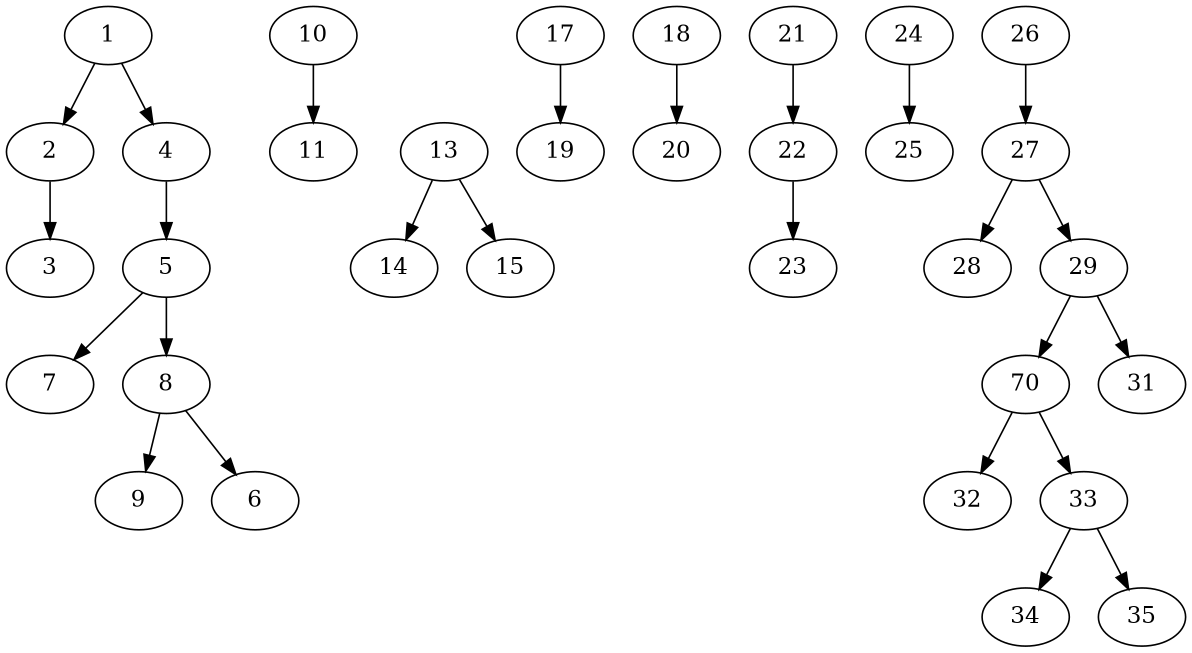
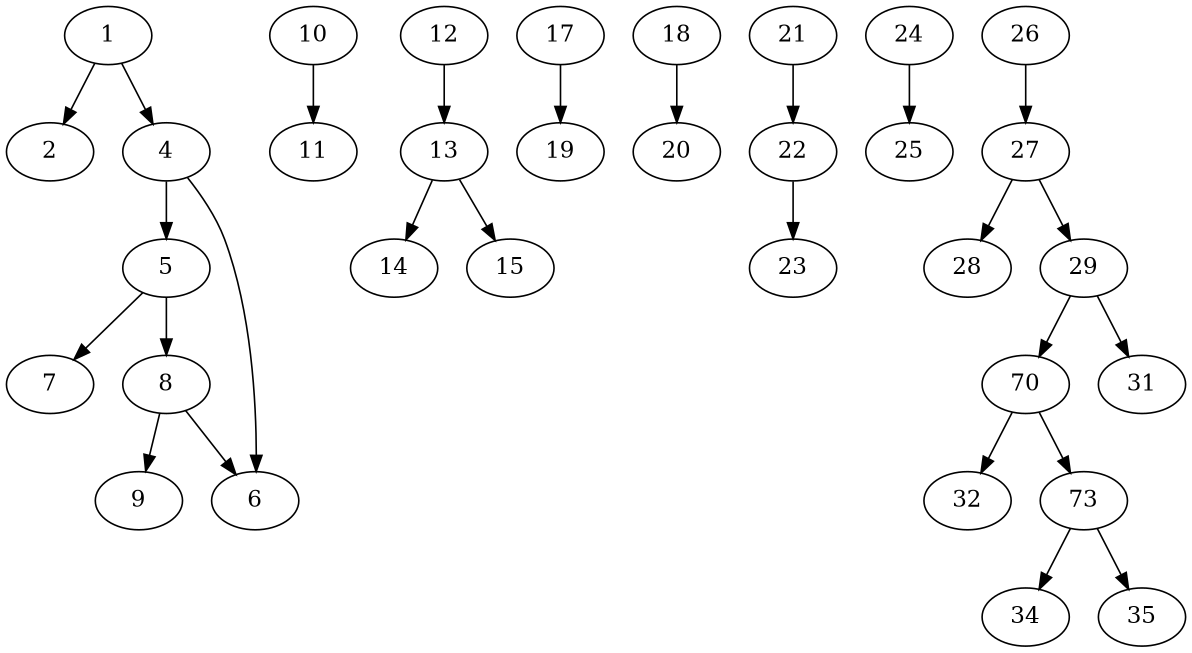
none -> (444, 36)
(50, 268) -> none
none -> (244, 310)
(1084, 501) -> (1084, 501)
